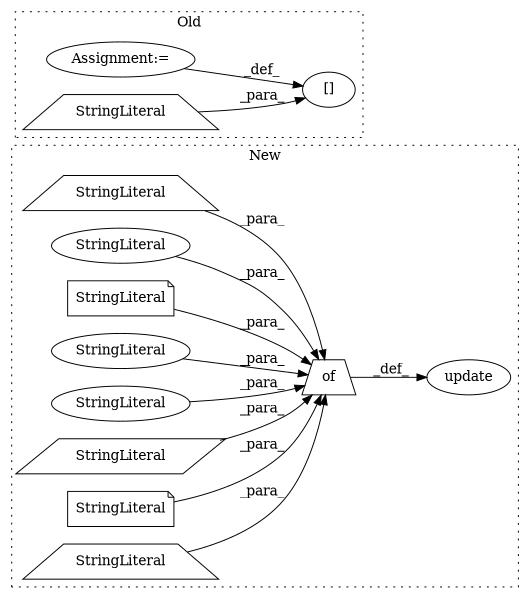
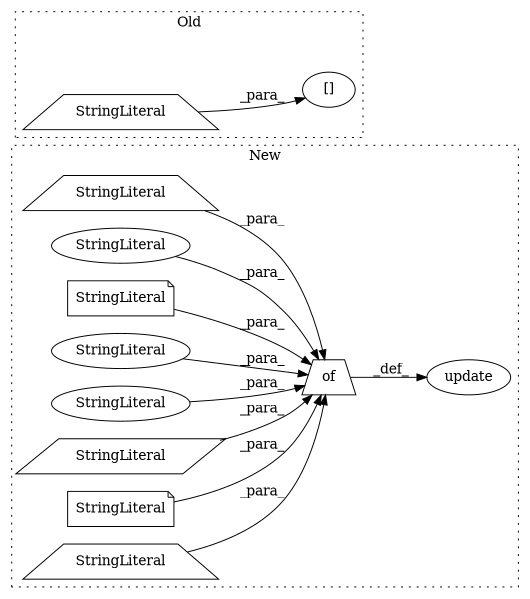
(121, 59) -> none
